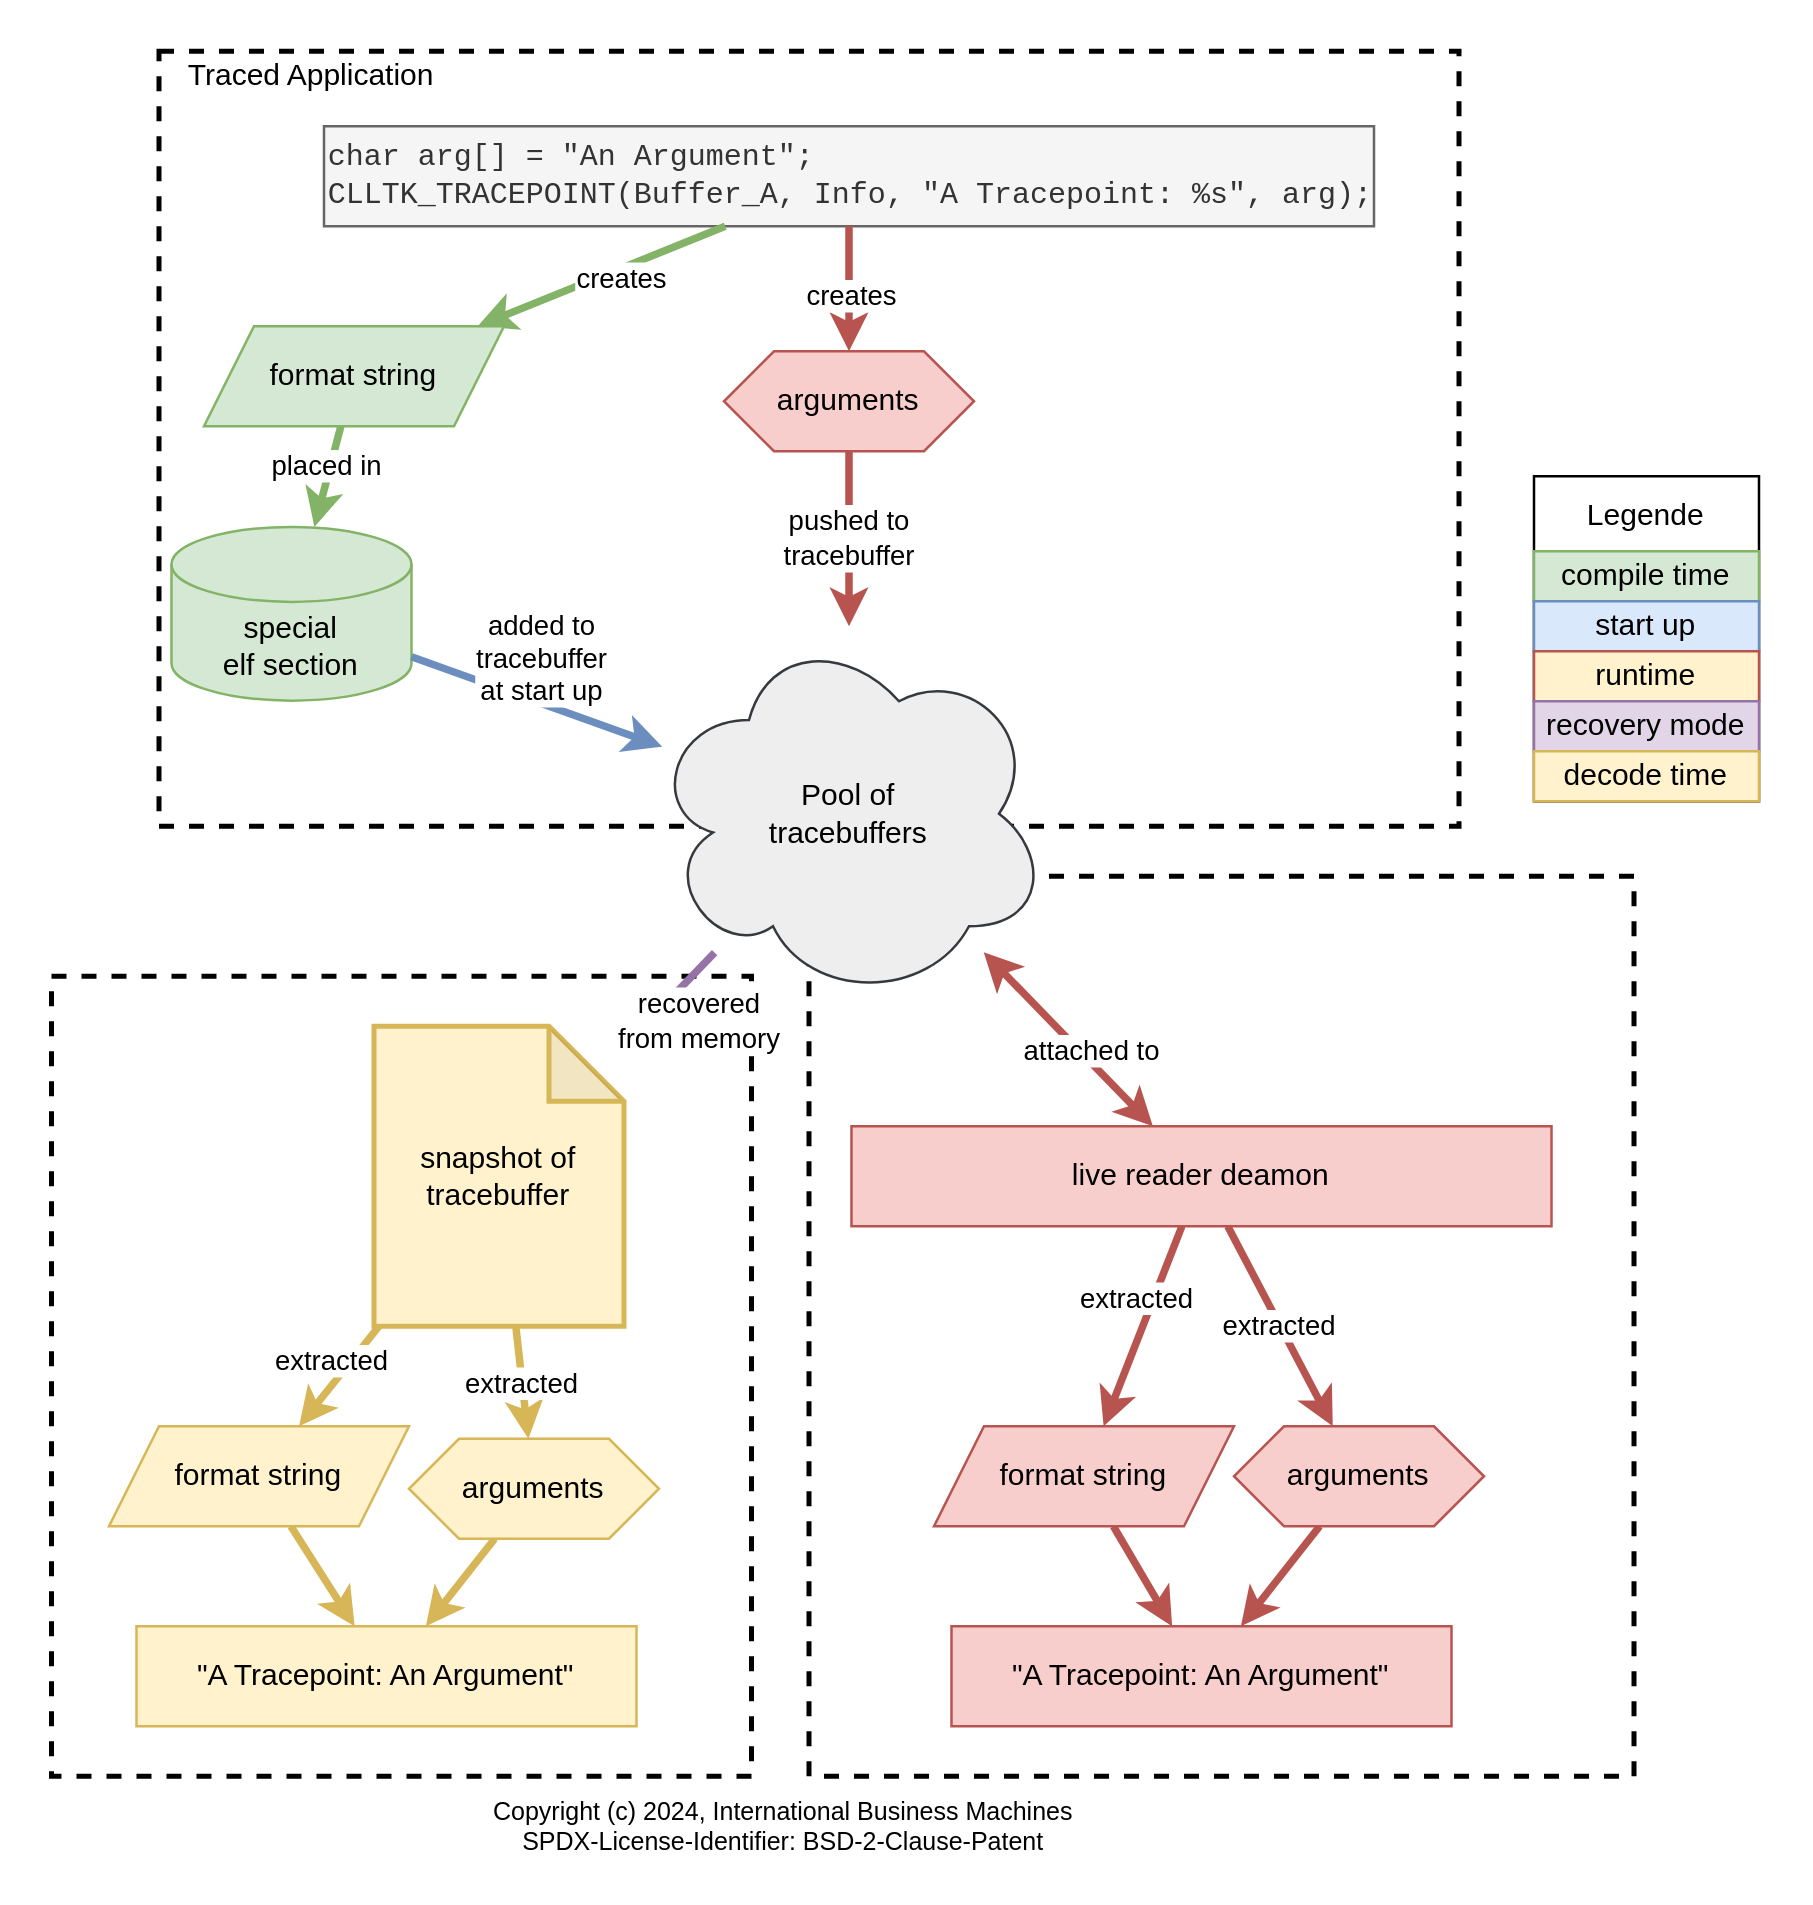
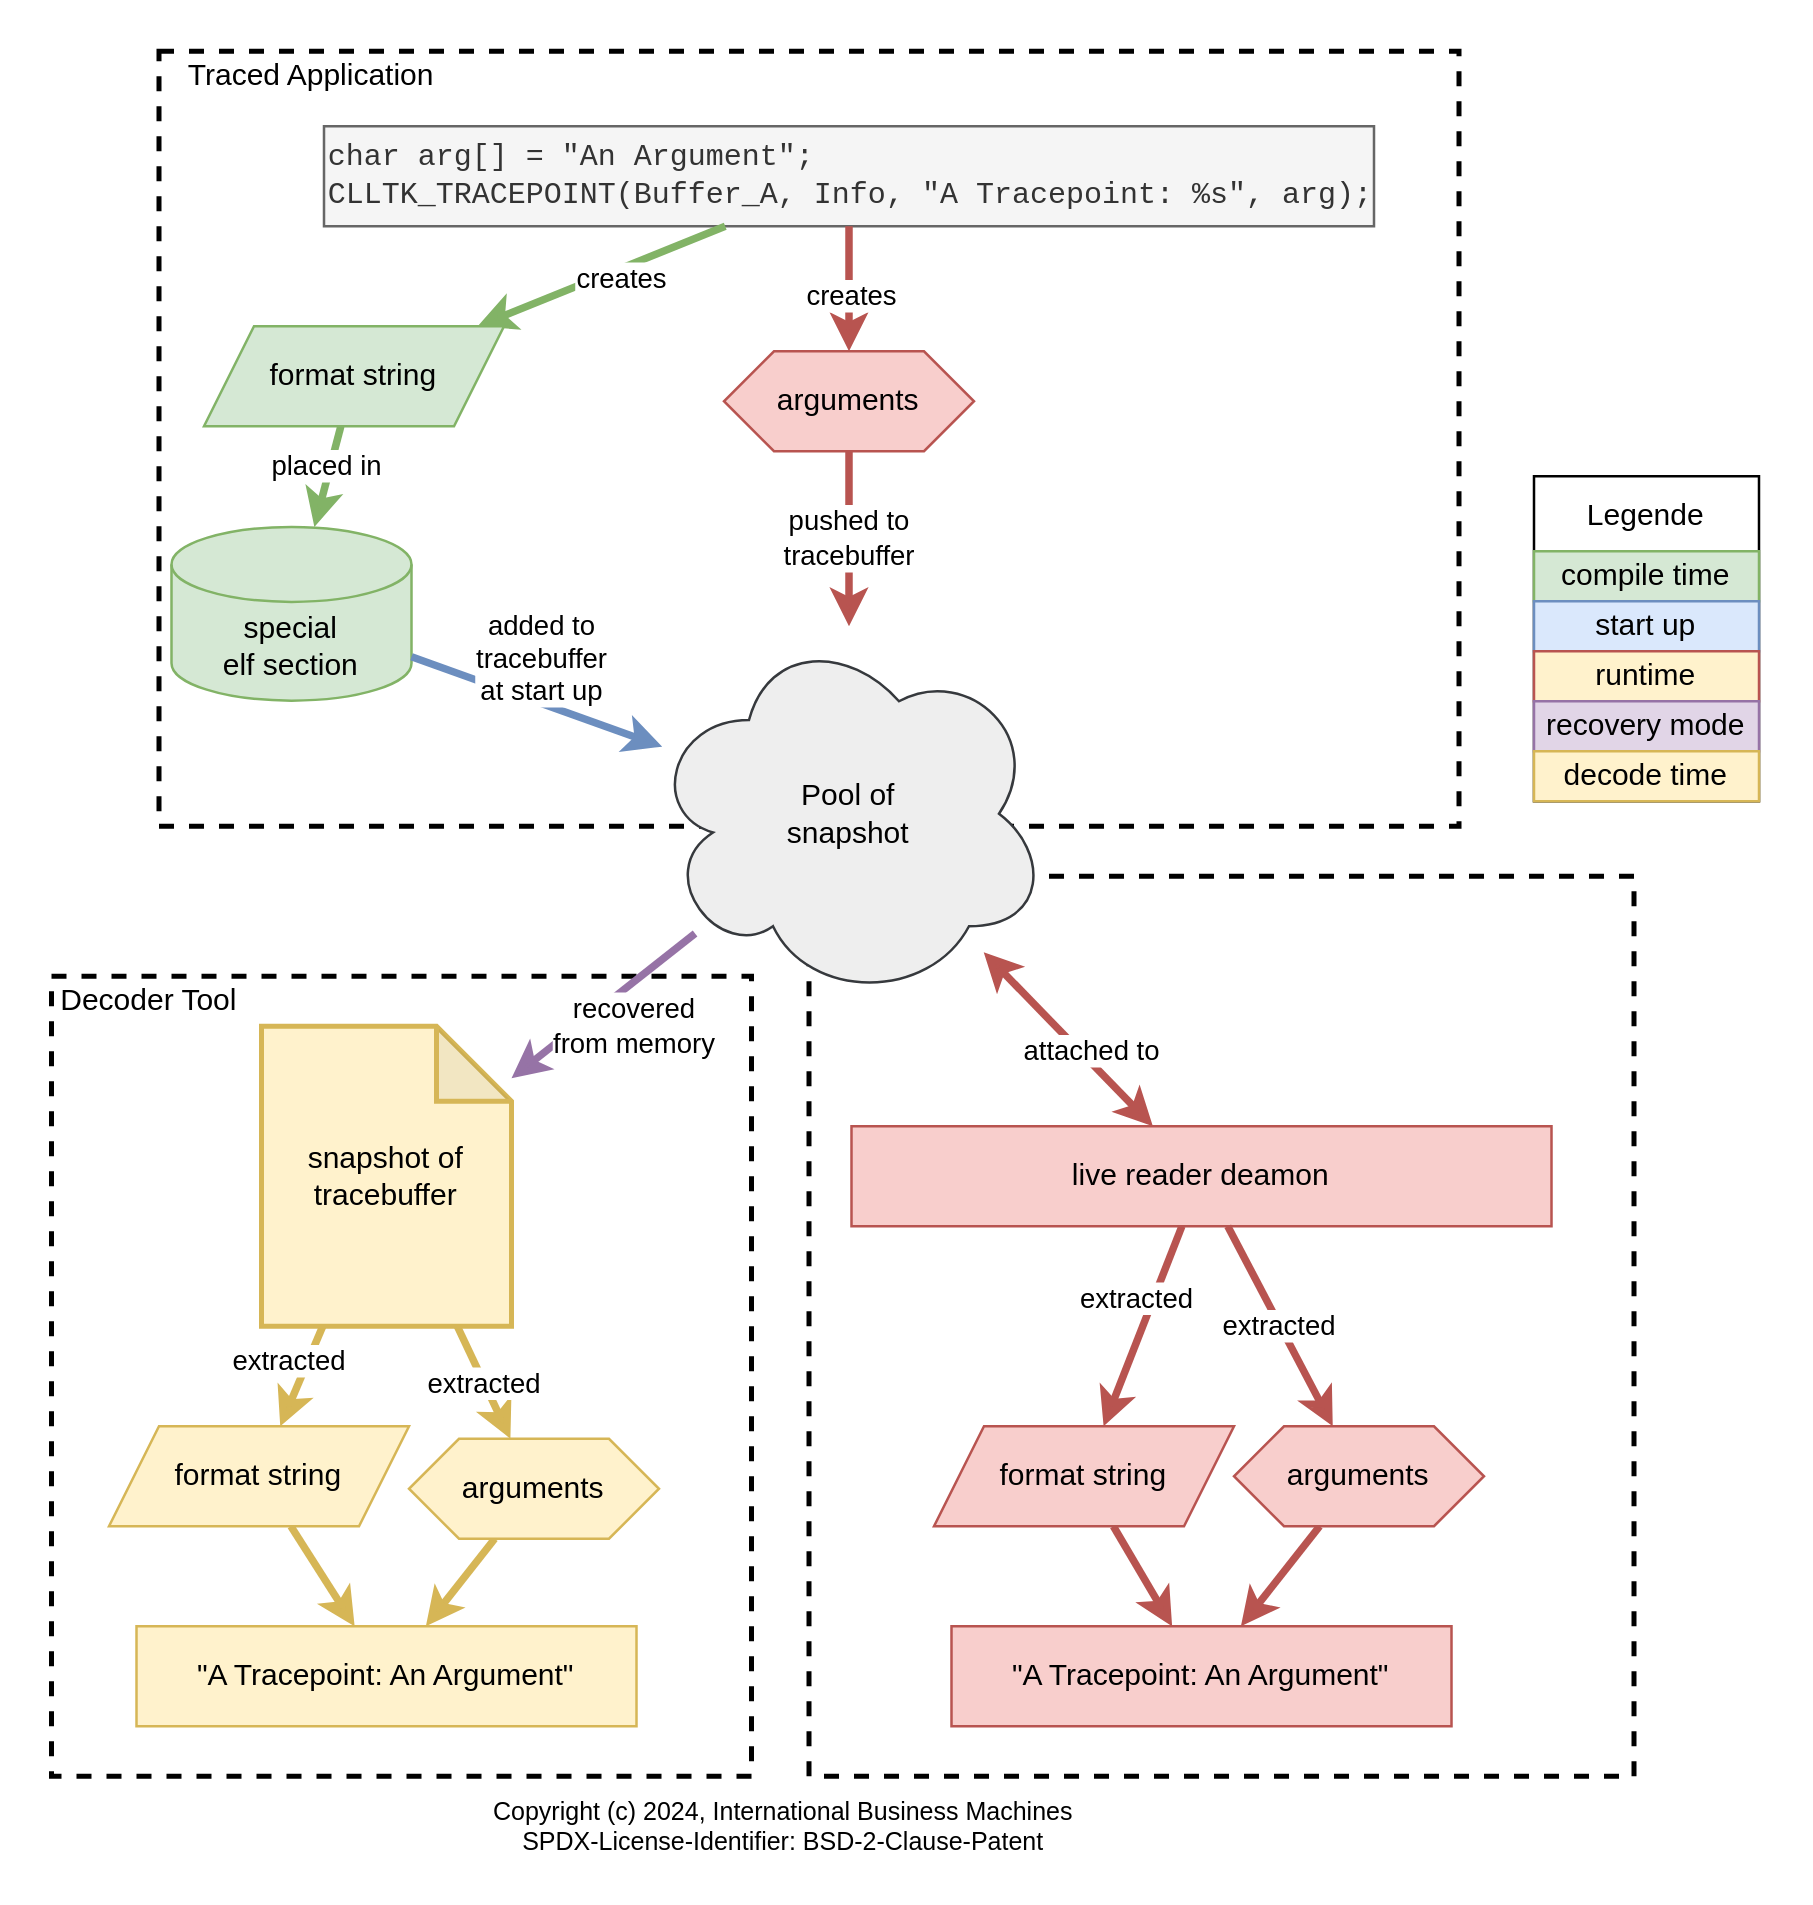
(849, 814) -> (849, 814)
none -> (190, 1001)
(499, 1176) -> (386, 1176)
